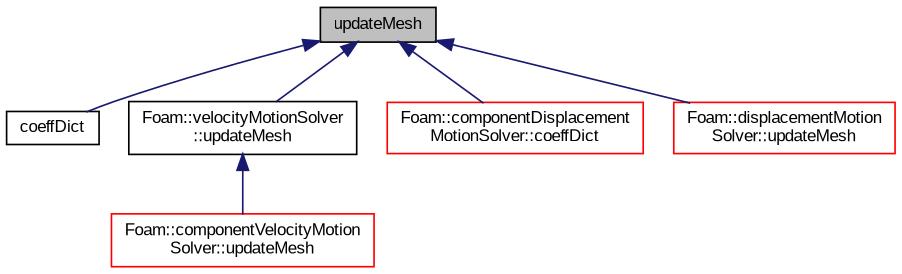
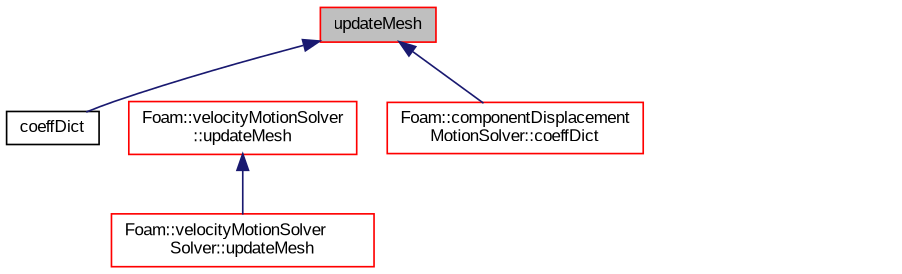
(378, 25) -> (378, 25)
(310, 77) -> none
(243, 128) -> (243, 128)
(784, 128) -> none
(243, 240) -> (243, 240)
